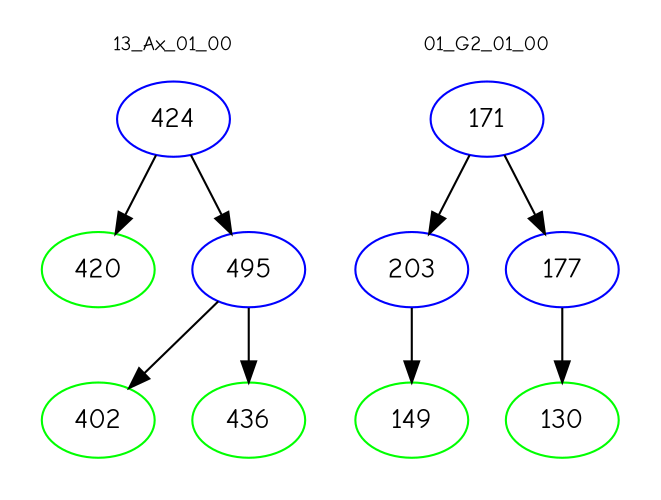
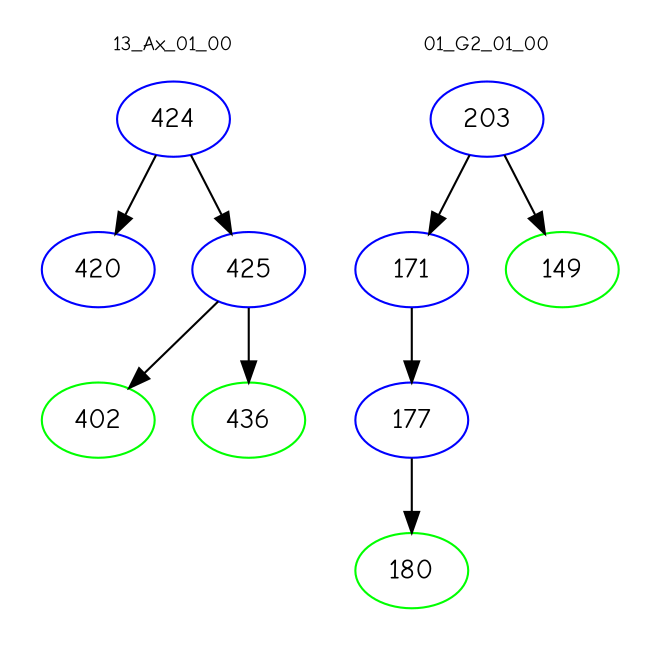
(454, 185) -> (454, 185)
(98, 270) -> (98, 270)
(249, 270) -> (249, 270)
(562, 420) -> (412, 571)
